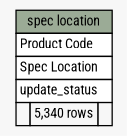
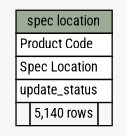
(64, 113) -> (64, 113)
